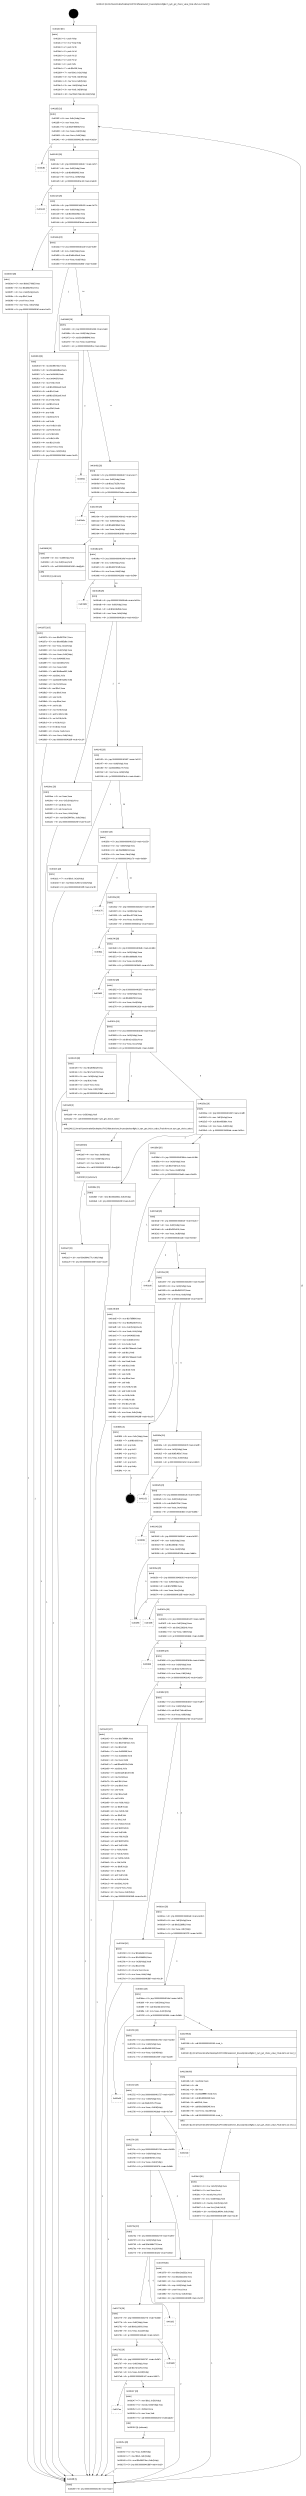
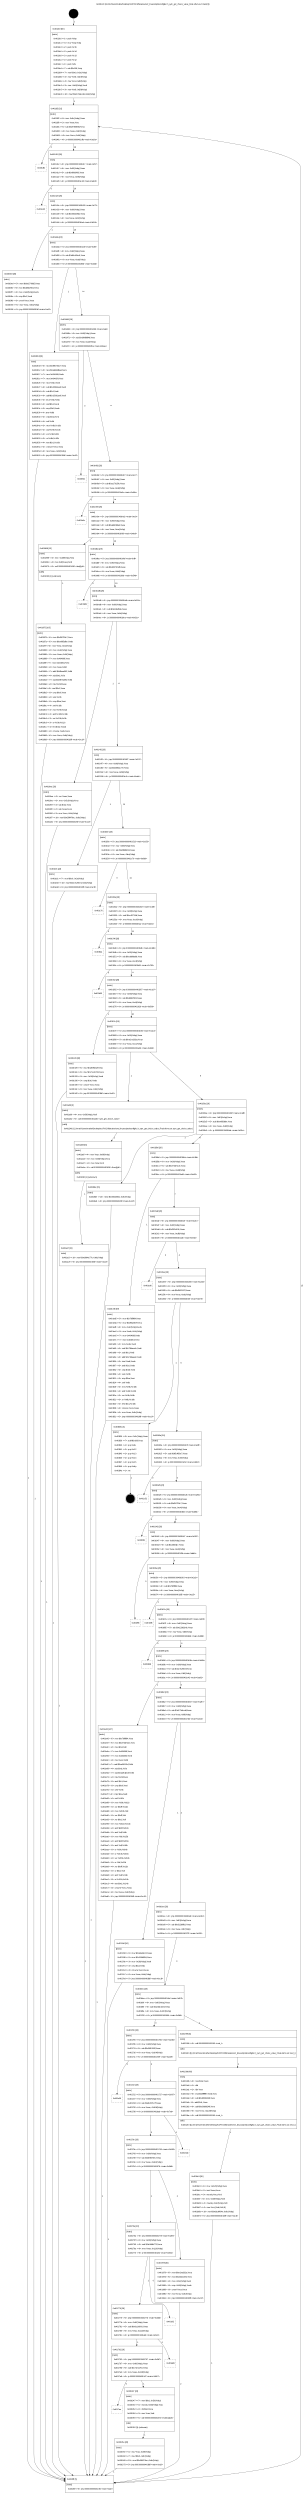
(141, 1607) -> (177, 1602)
(114, 2051) -> (120, 2076)
